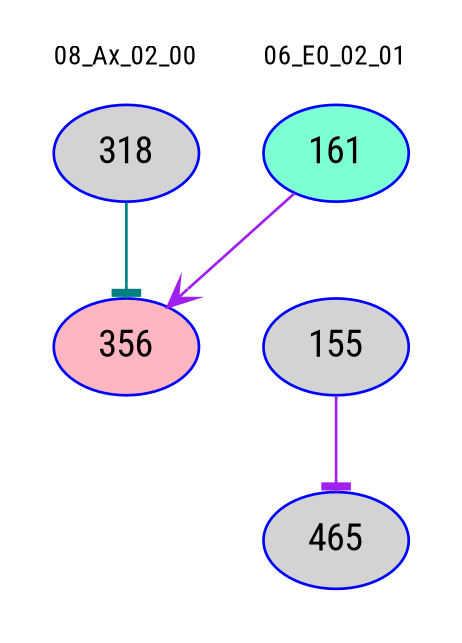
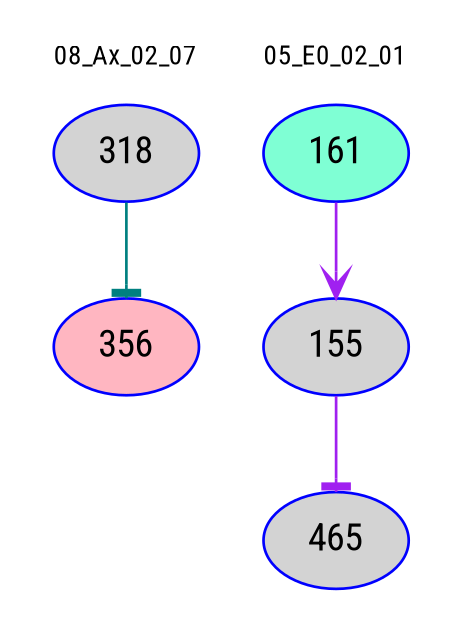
(126, 58) -> (126, 58)
(336, 58) -> (336, 58)
(260, 224) -> (336, 237)
